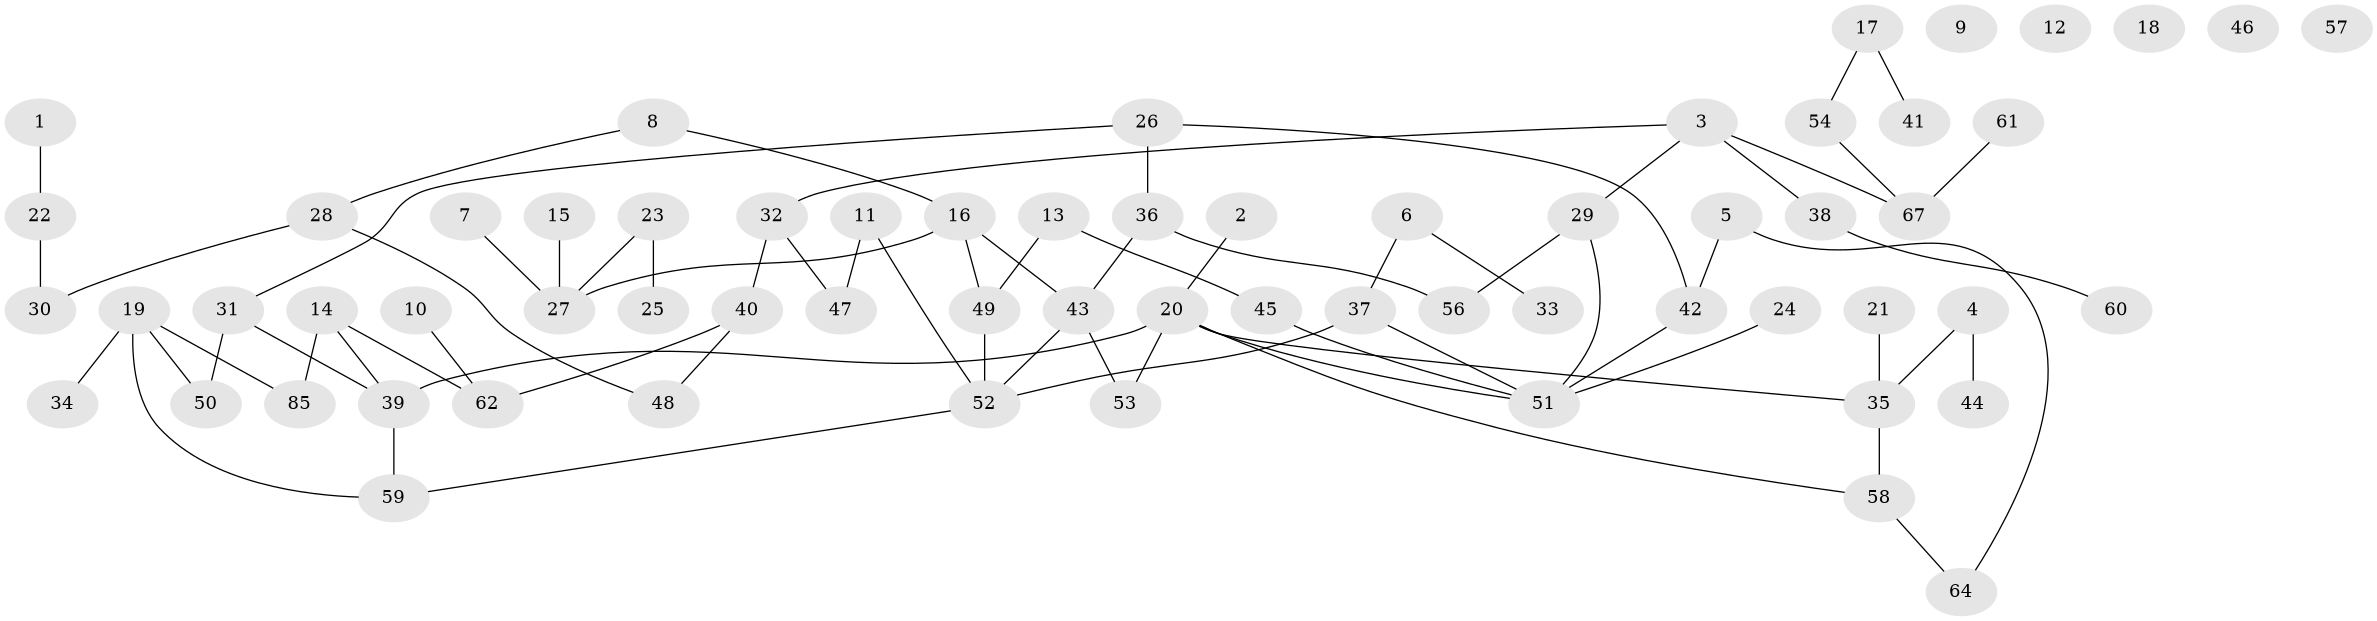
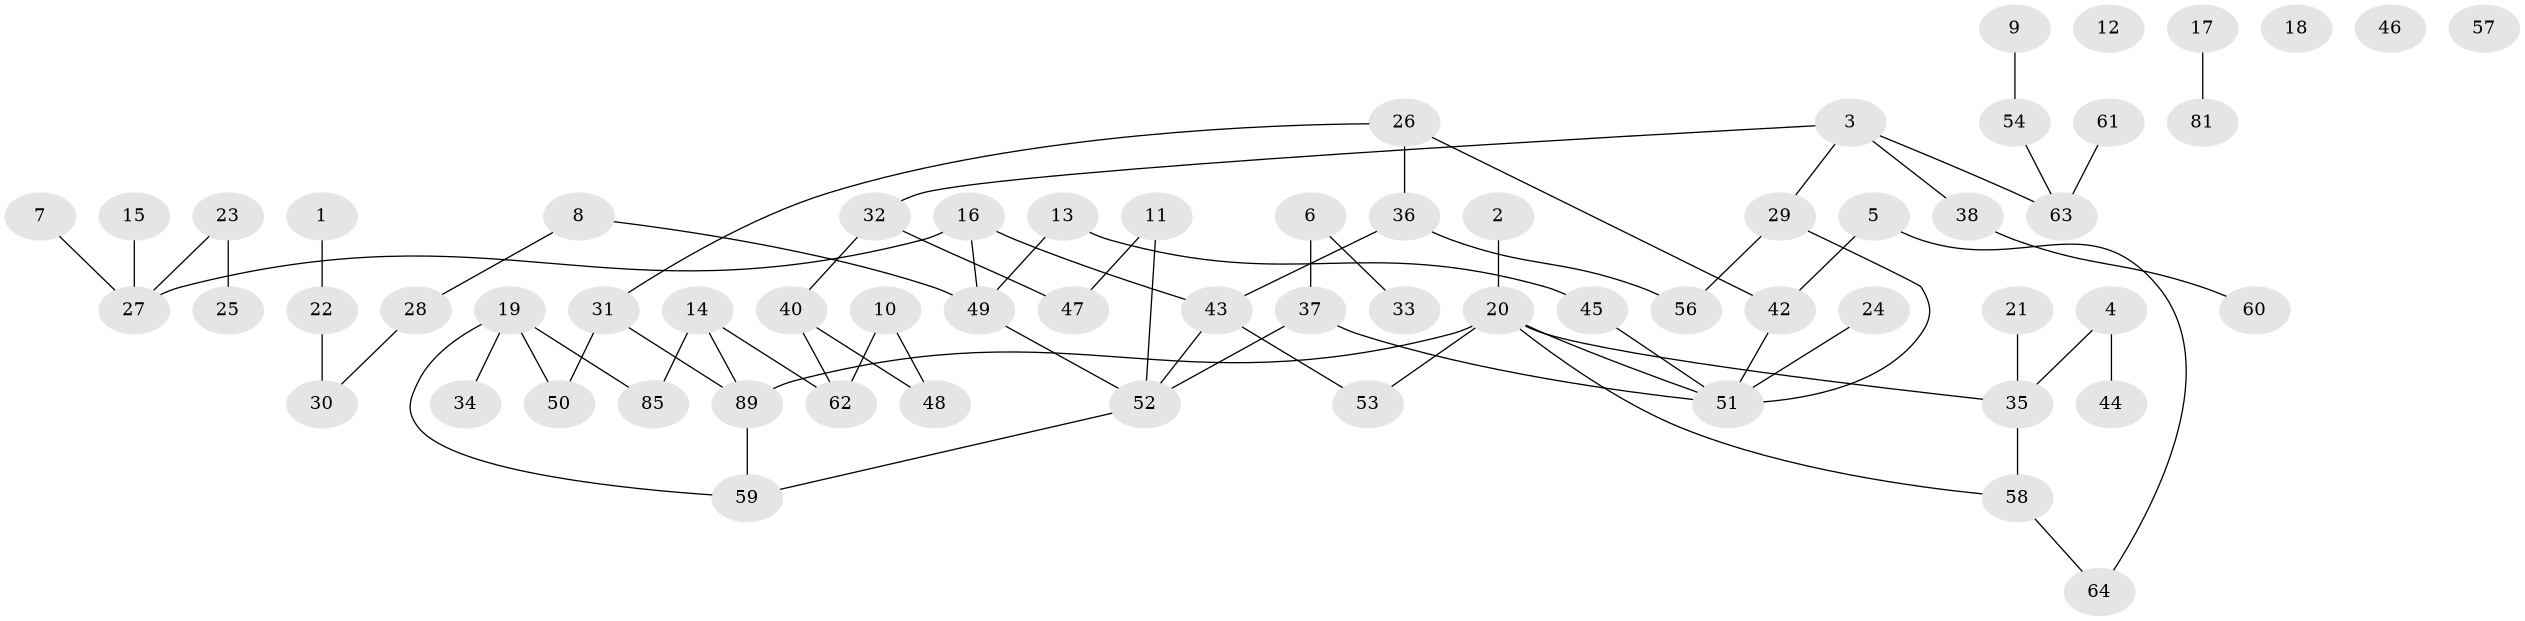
(1844, 76) -> (2015, 76)
(1915, 123) -> (2203, 123)
(811, 161) -> (785, 249)
(1915, 216) -> (2062, 216)
(491, 314) -> (907, 351)
(394, 404) -> (747, 404)
